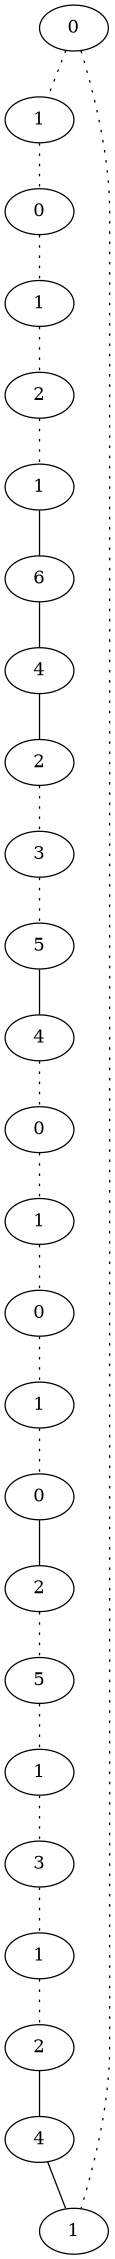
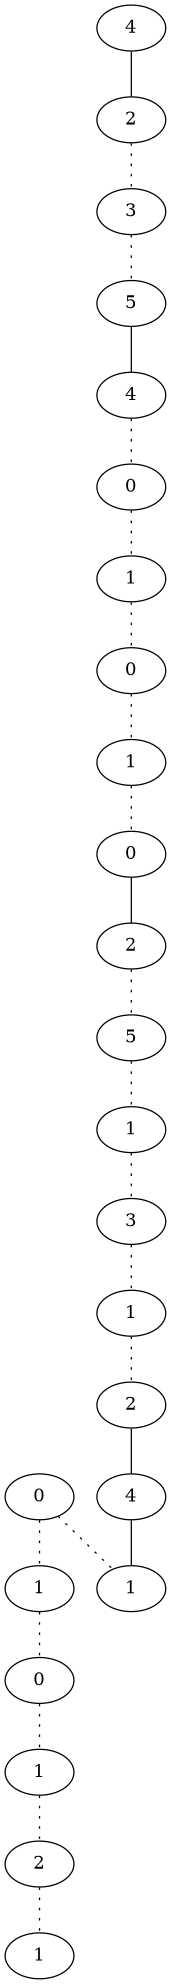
(40, 579) -> none
